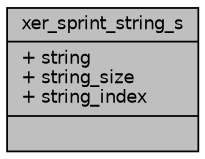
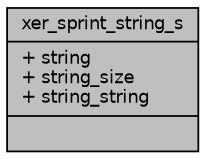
(85, 97) -> (86, 97)
